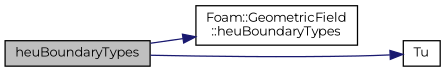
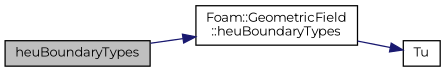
(270, 57) -> (374, 44)
